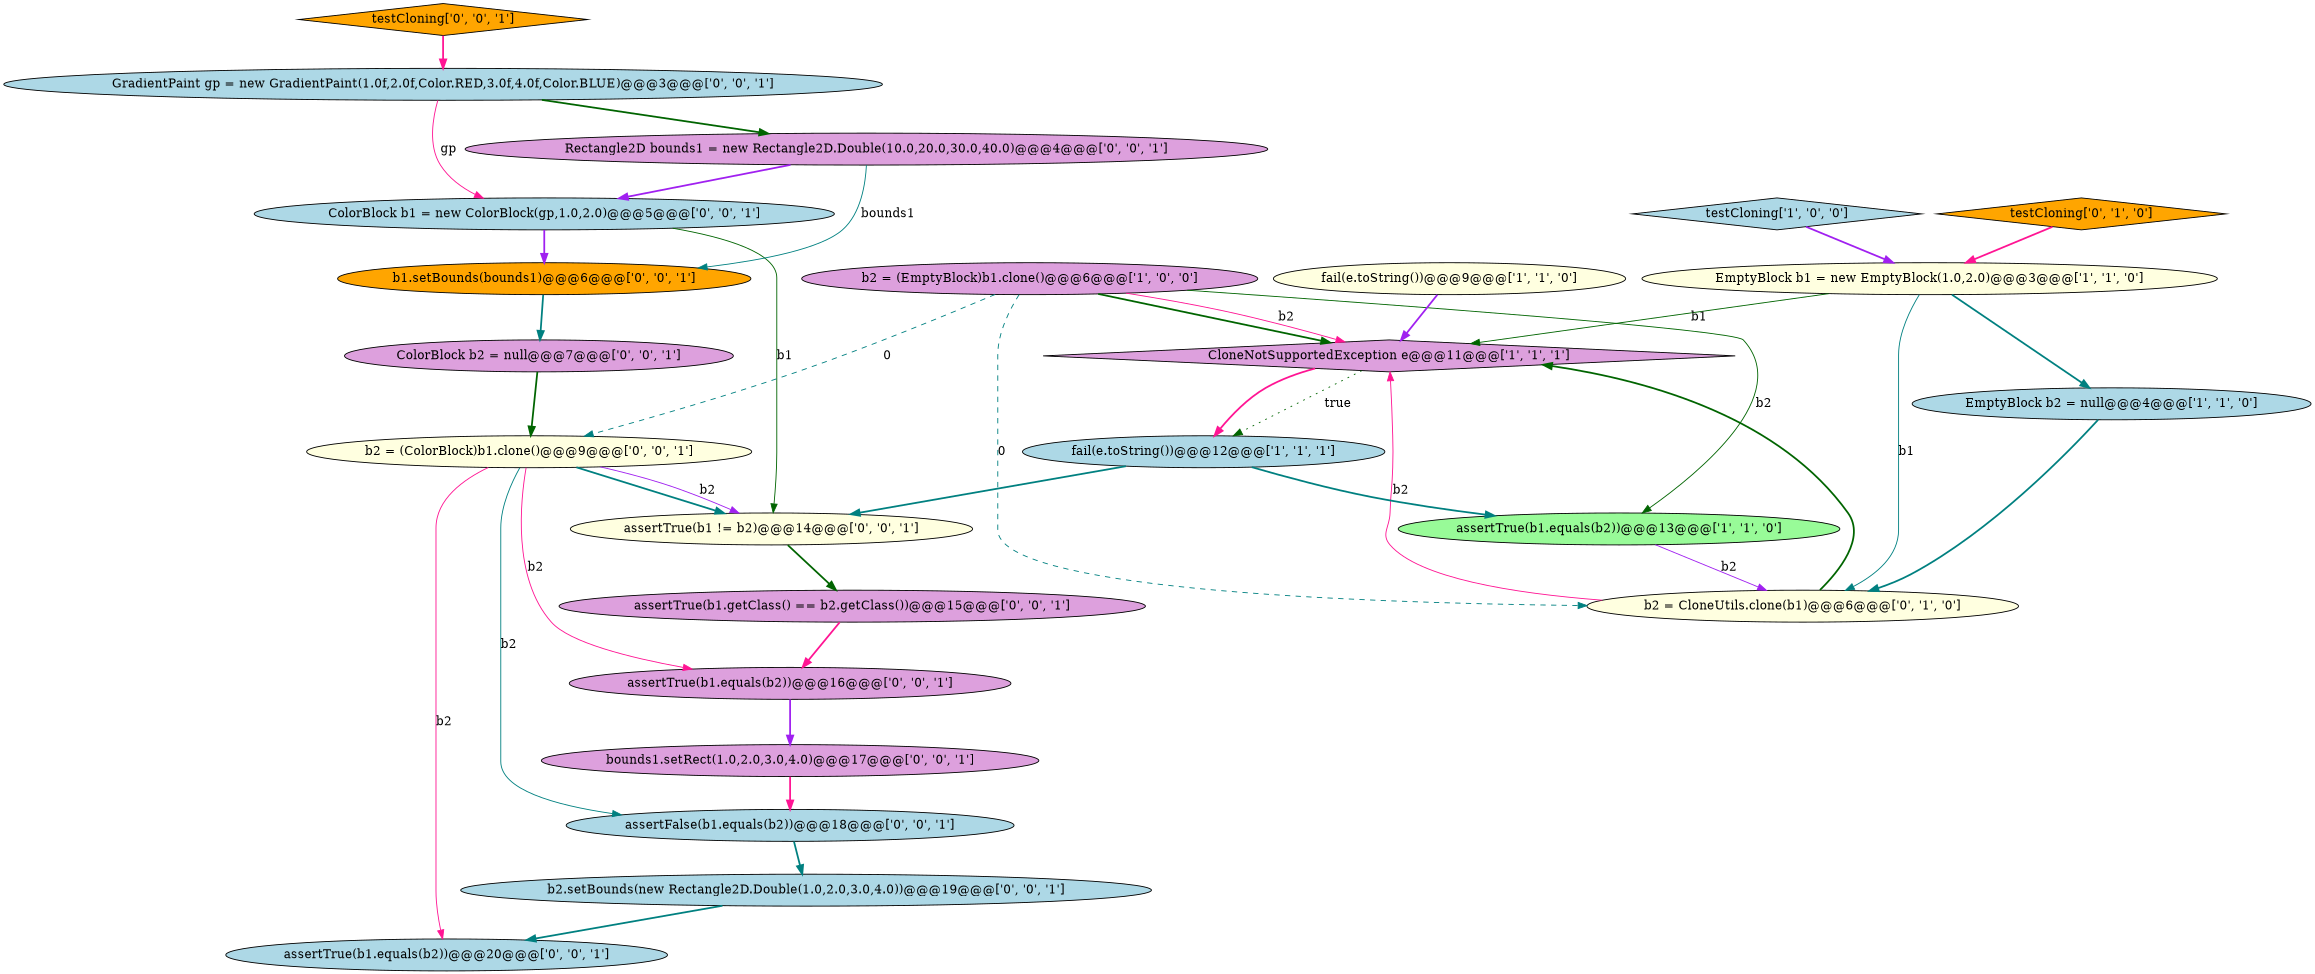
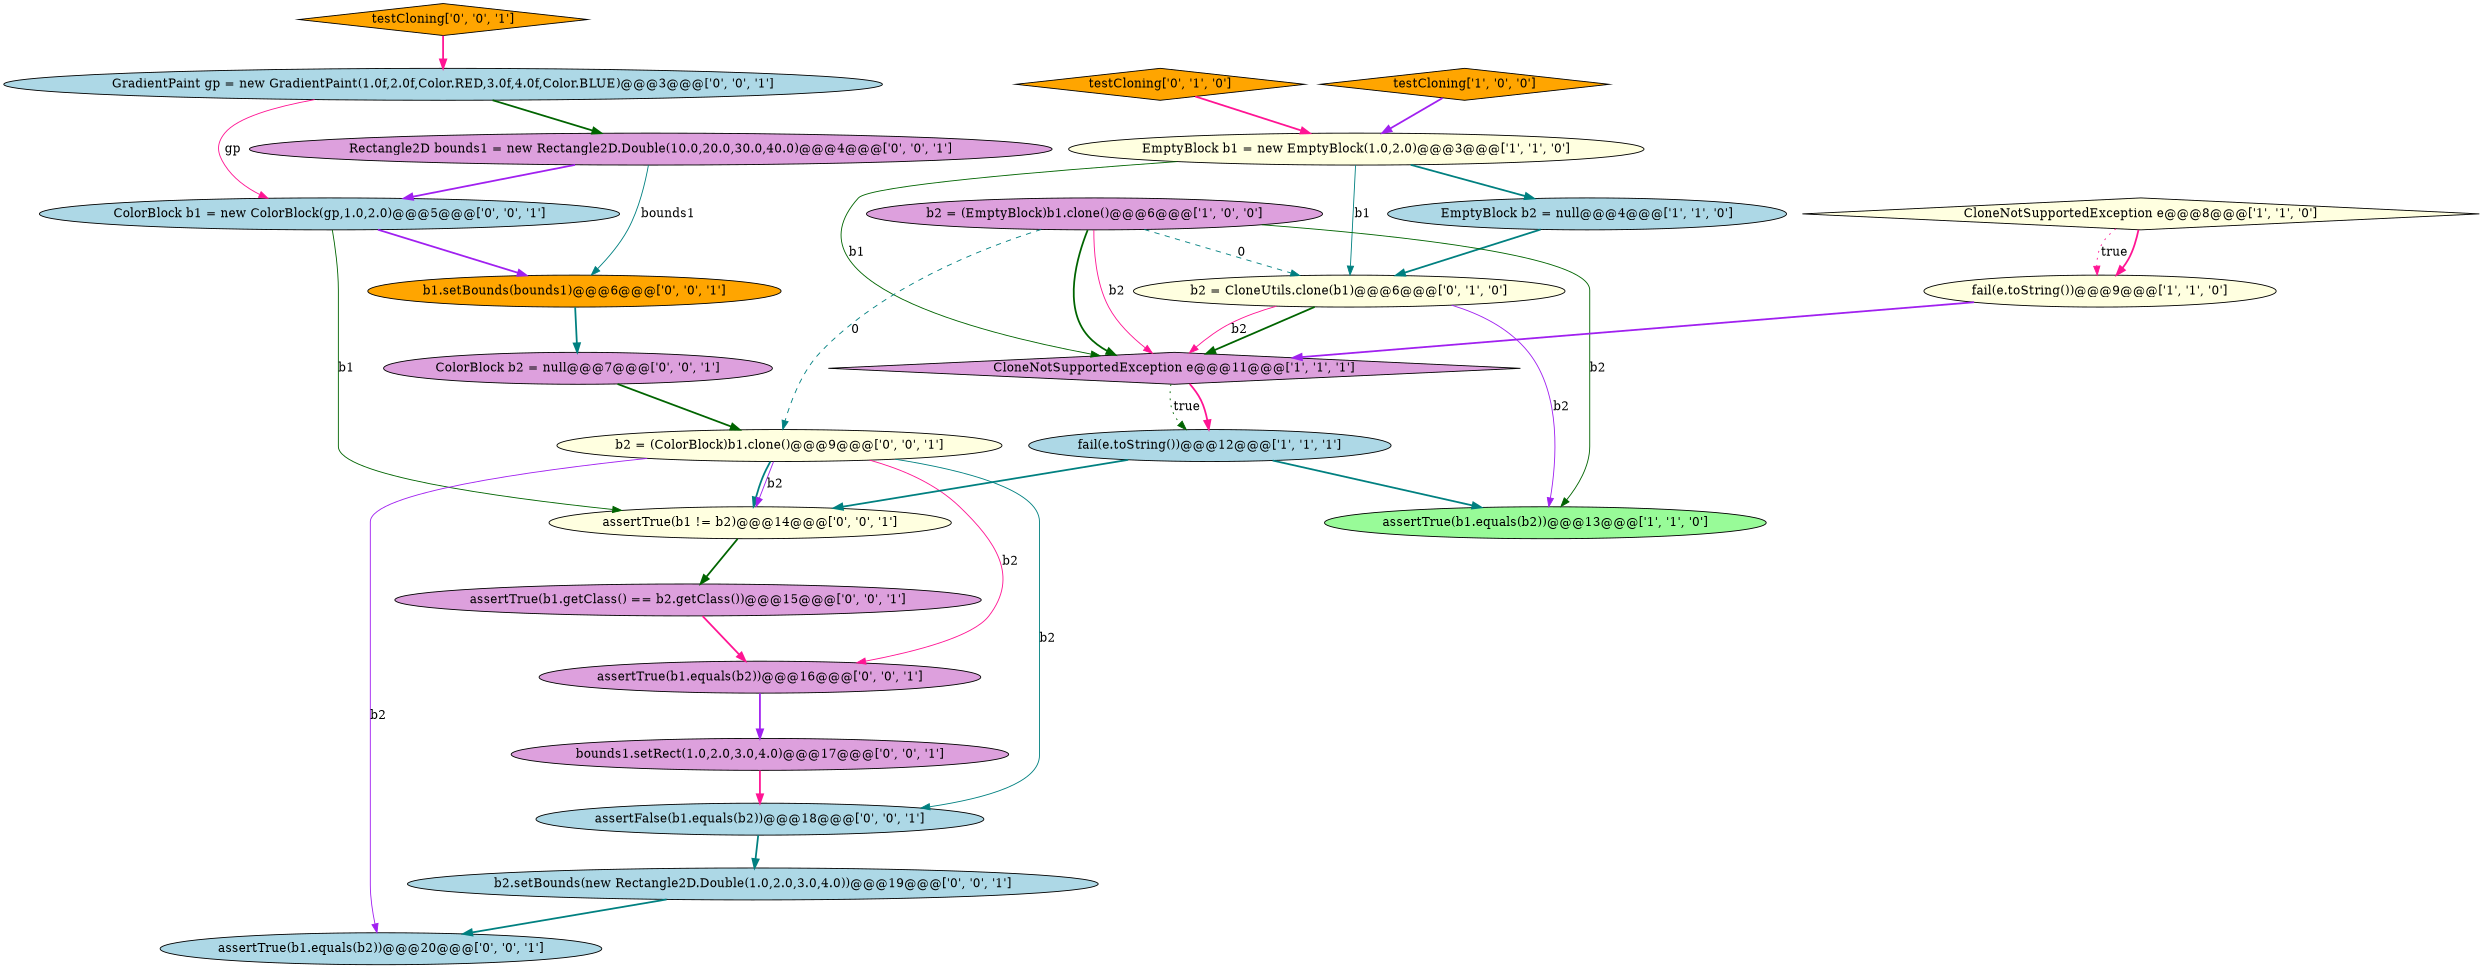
(1777, 214) -> (1465, 84)
none -> (2141, 214)
(1707, 566) -> (1543, 378)
(436, 687) -> (370, 579)
